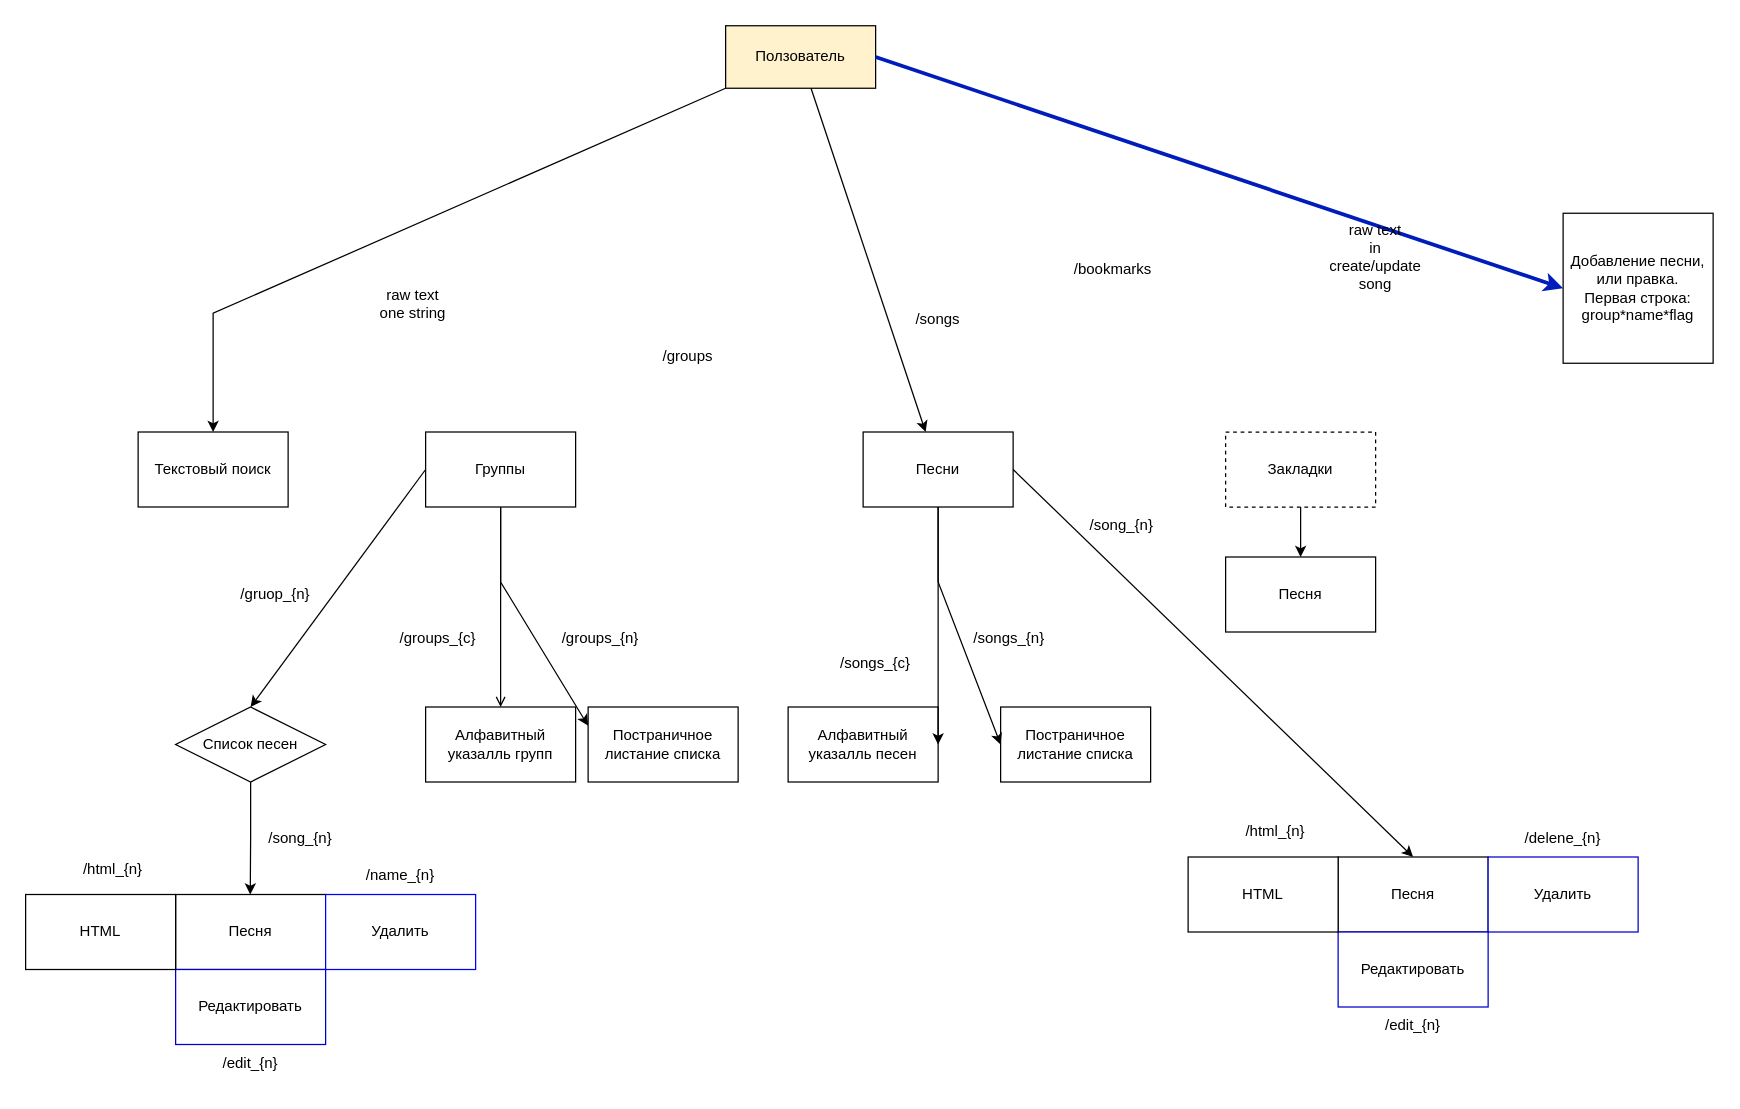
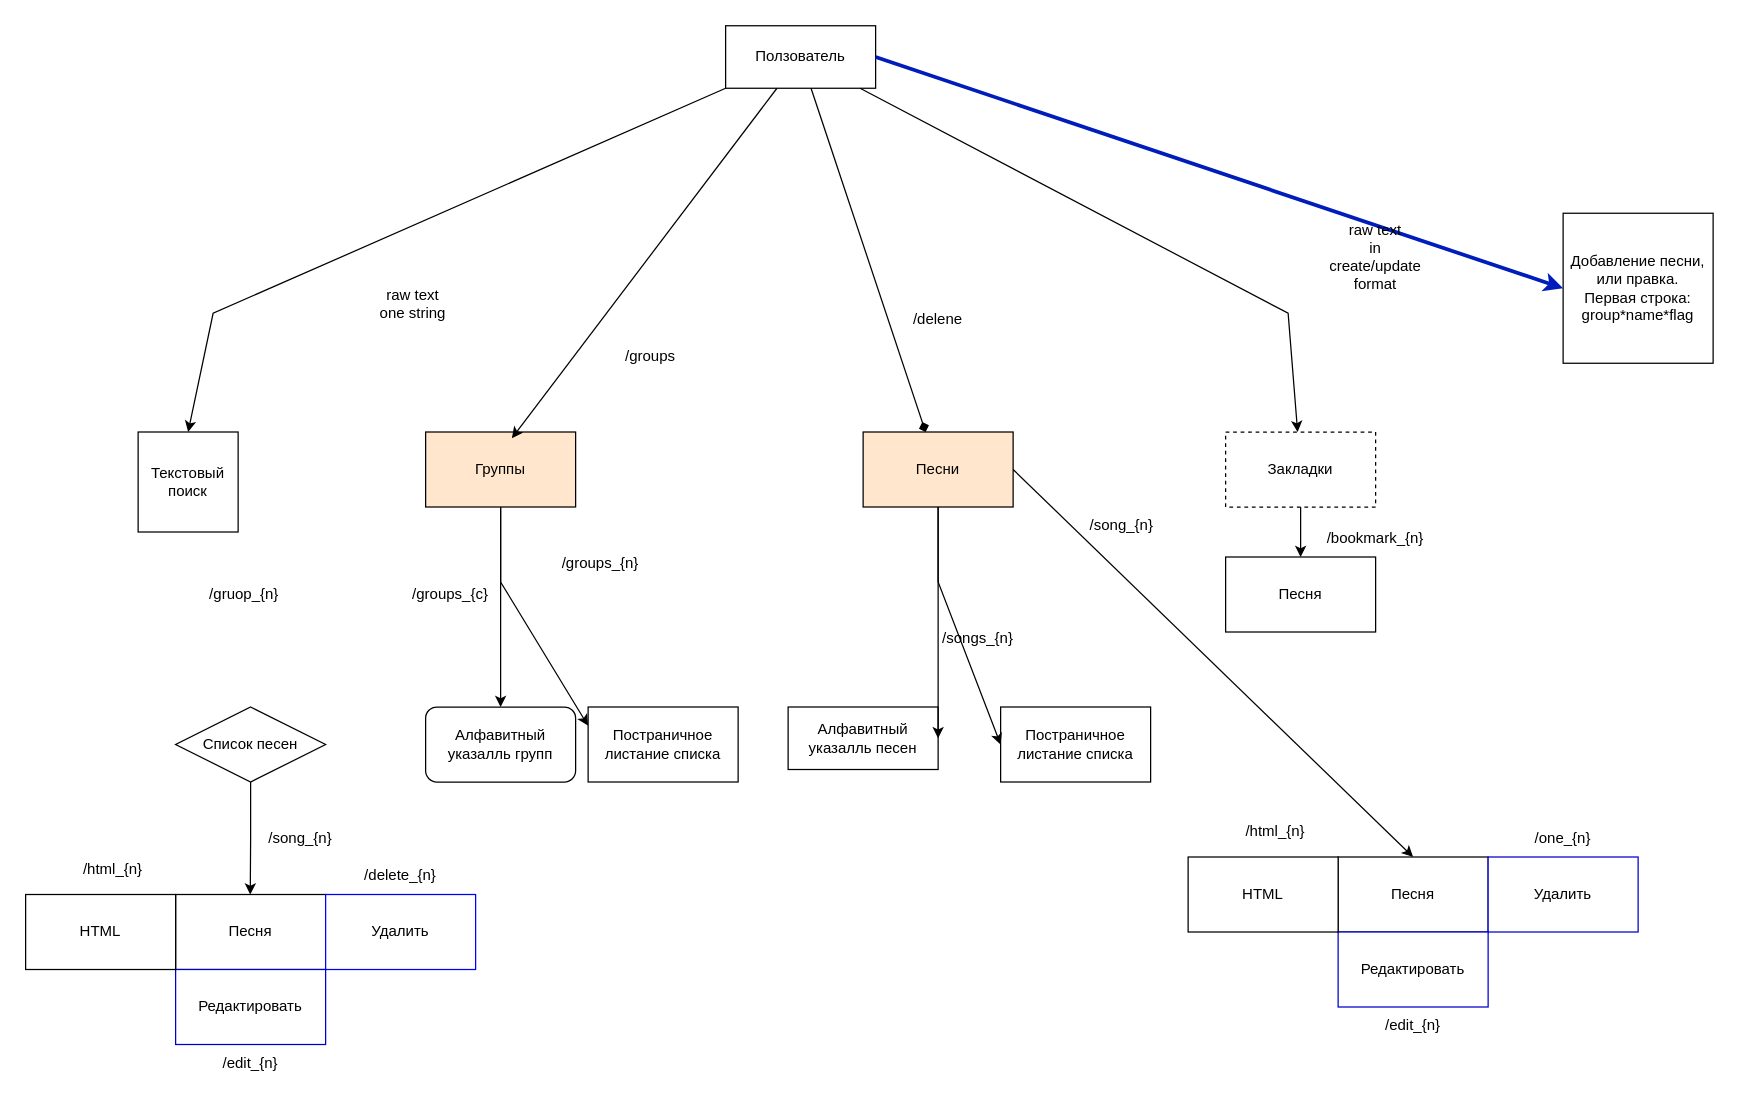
(801, 57) -> (801, 57)
none -> (1123, 226)
(1376, 257) -> (1376, 257)
none -> (647, 260)
(1113, 269) -> none
(938, 319) -> (938, 319)
(688, 357) -> (651, 357)
(922, 421) -> (922, 421)
(213, 469) -> (188, 482)
(501, 469) -> (501, 469)
(938, 469) -> (938, 469)
none -> (1376, 538)
(341, 585) -> none
(276, 594) -> (244, 594)
(438, 638) -> (451, 594)
(601, 638) -> (601, 563)
(1009, 638) -> (978, 638)
(876, 663) -> none
(501, 699) -> (501, 697)
(501, 744) -> (501, 744)
(863, 744) -> (863, 738)
(1563, 838) -> (1563, 838)
(401, 876) -> (401, 876)
